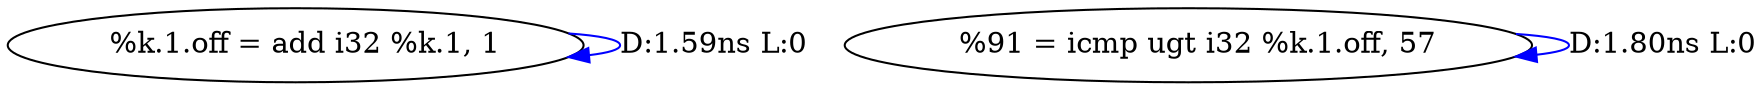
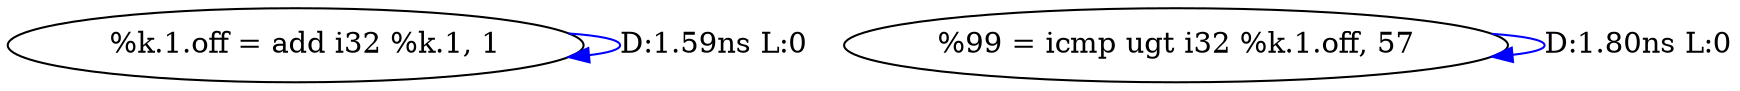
(1188, 45) -> (1176, 45)
